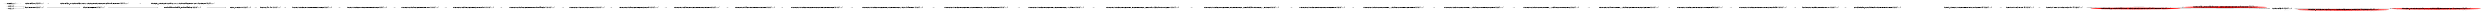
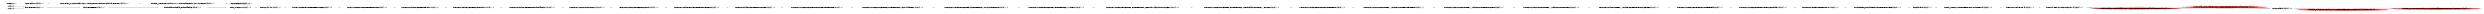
none -> (240, 4)
none -> (1922, 7)
